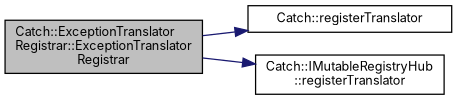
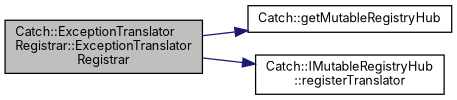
(350, 19) -> (350, 19)
